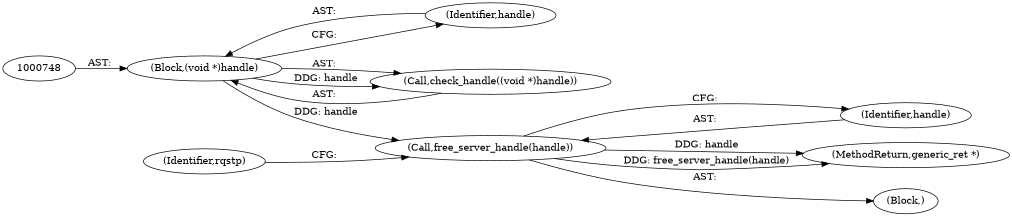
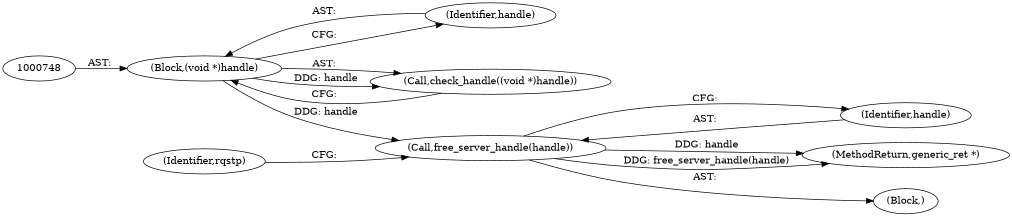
(326, 95) -> (326, 95)
